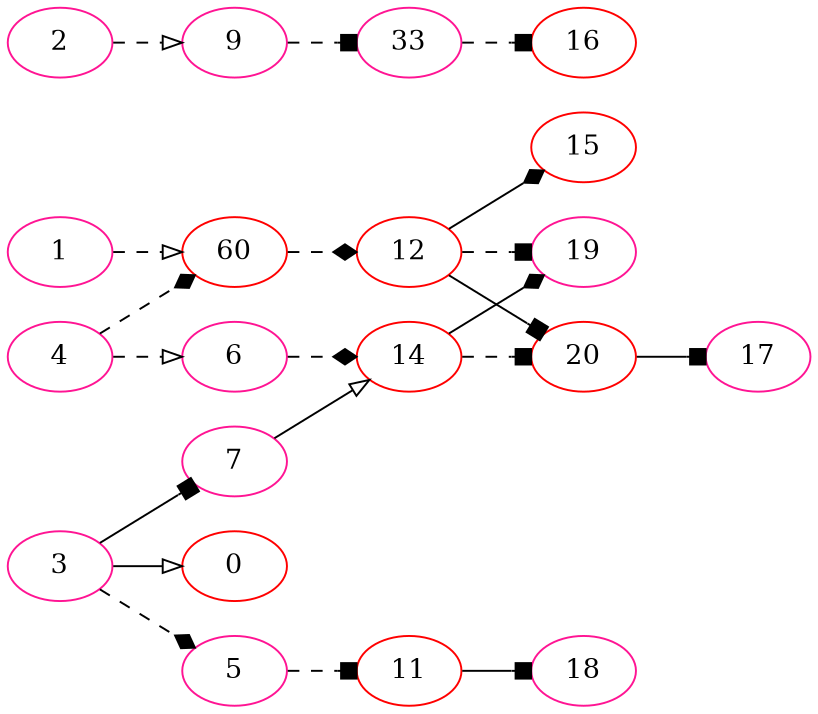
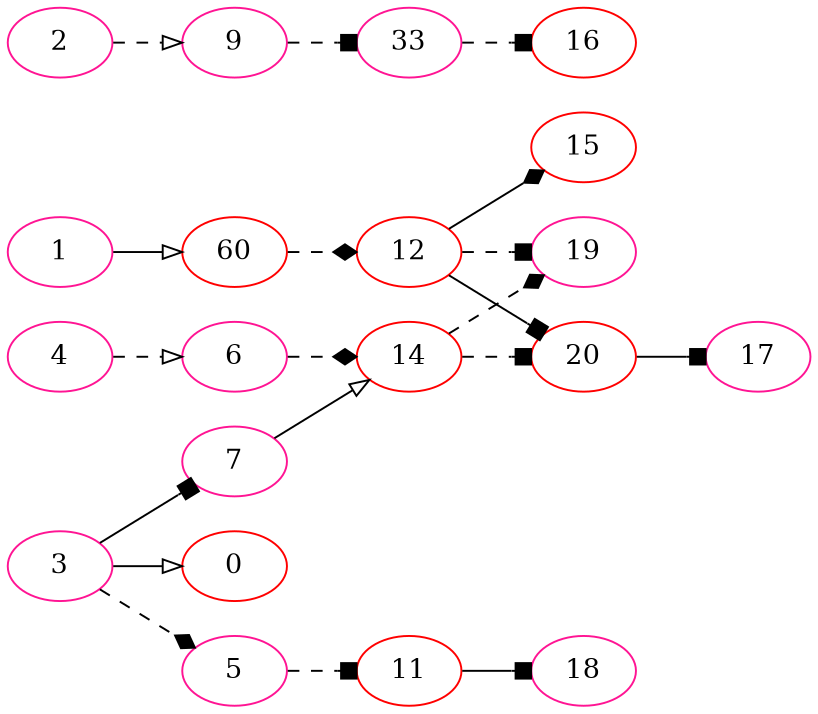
(138, 252) -> (138, 252)
(137, 311) -> none
(484, 312) -> (484, 312)
